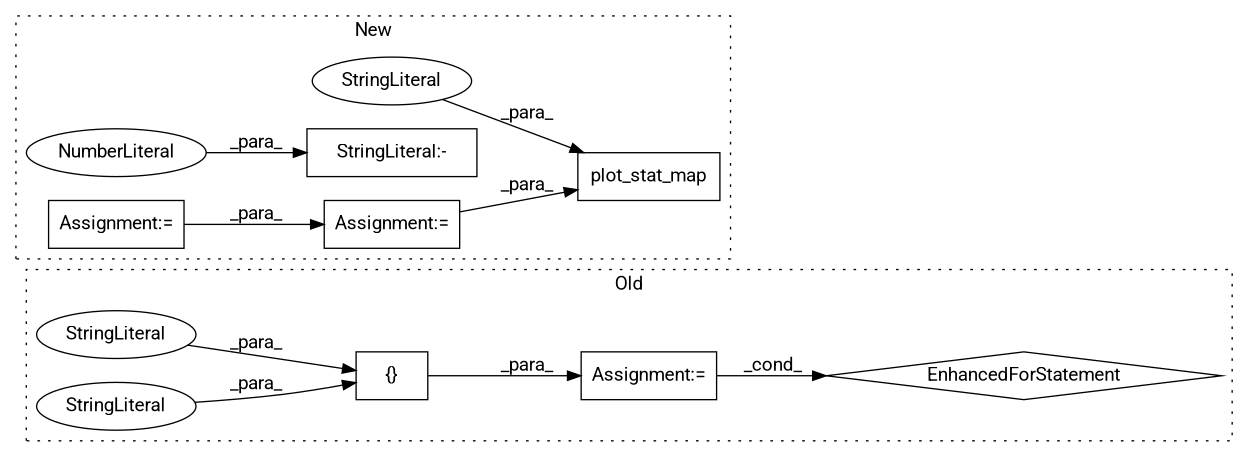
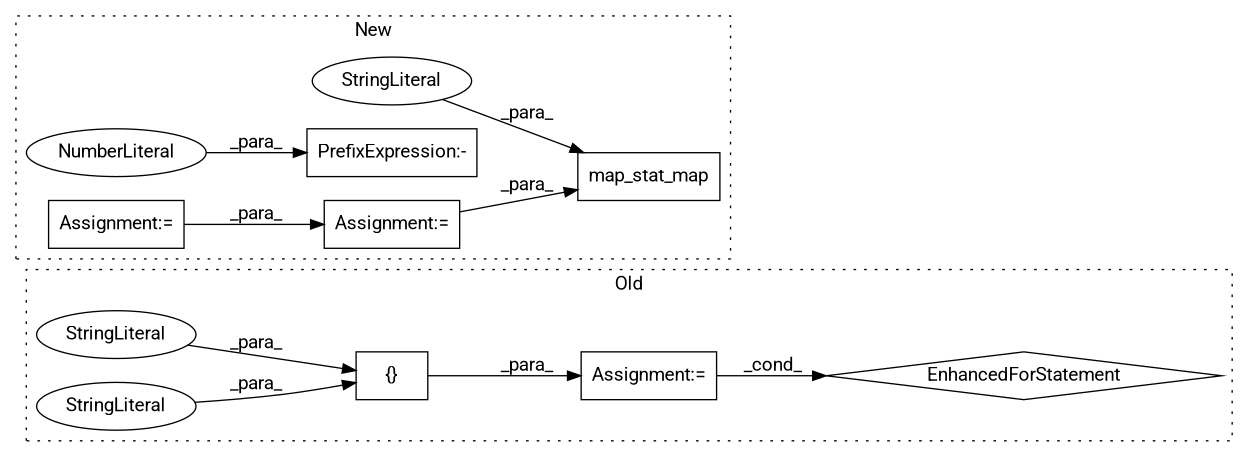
(392, 153) -> (392, 153)
(649, 177) -> (649, 177)
